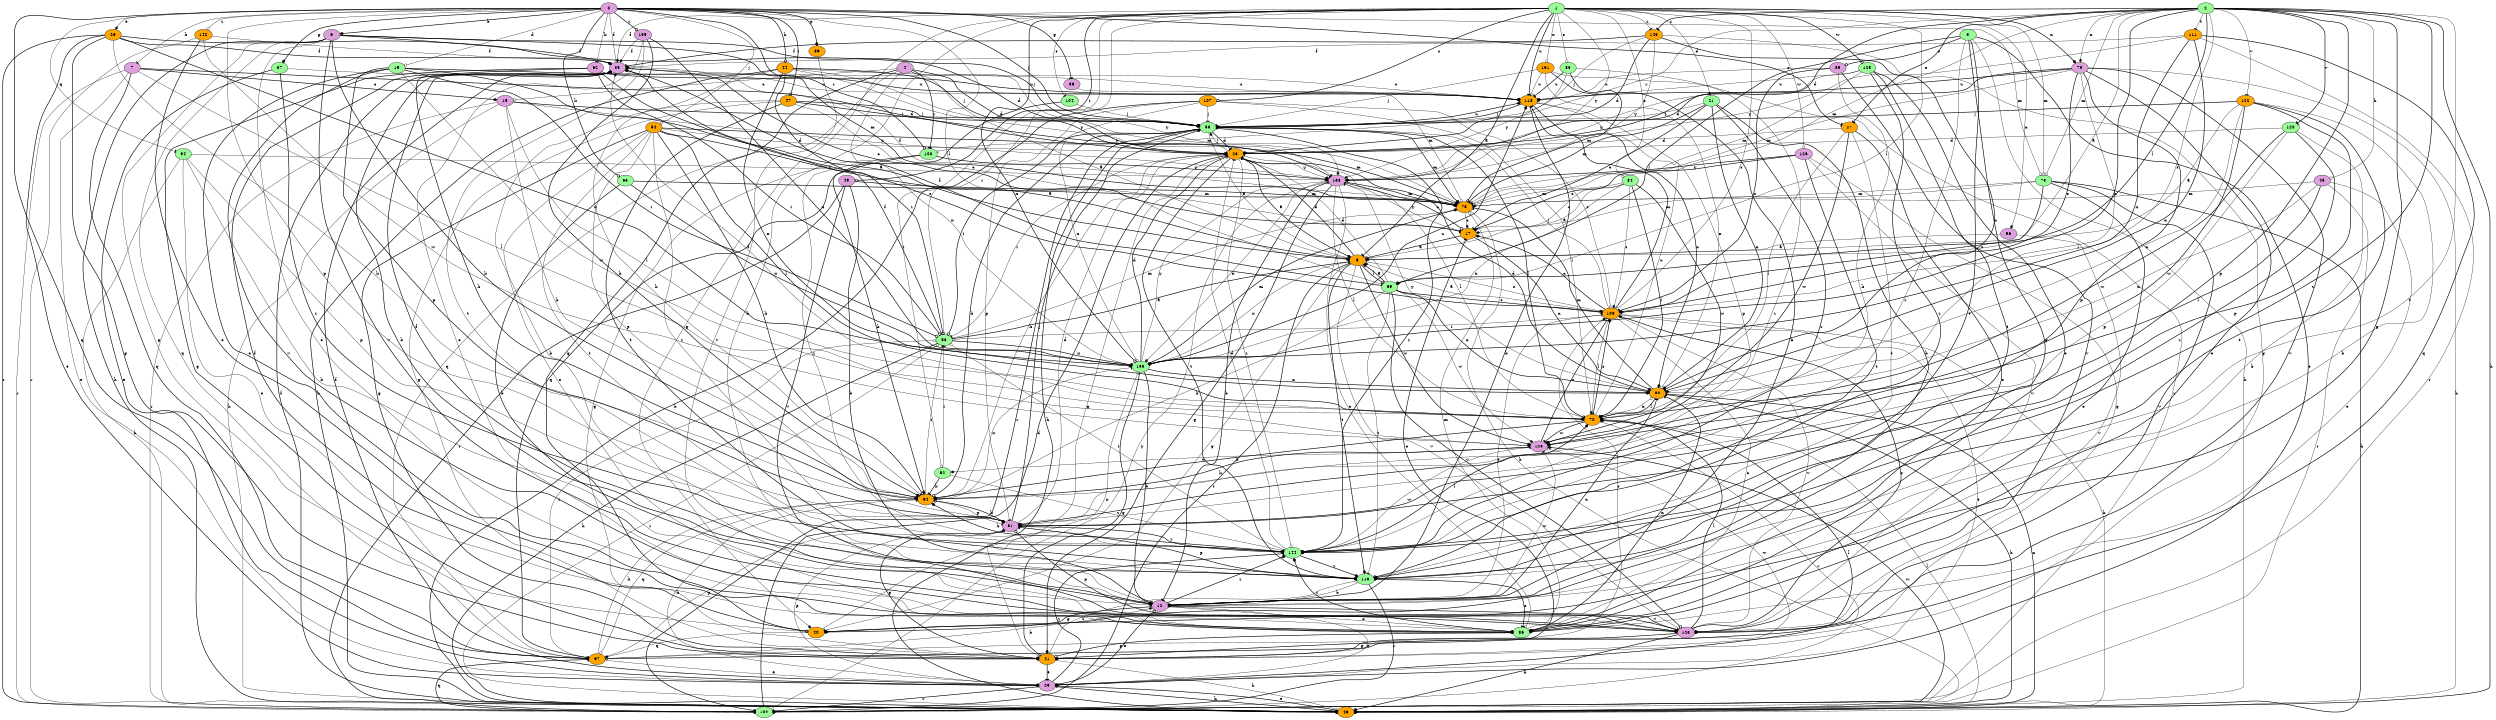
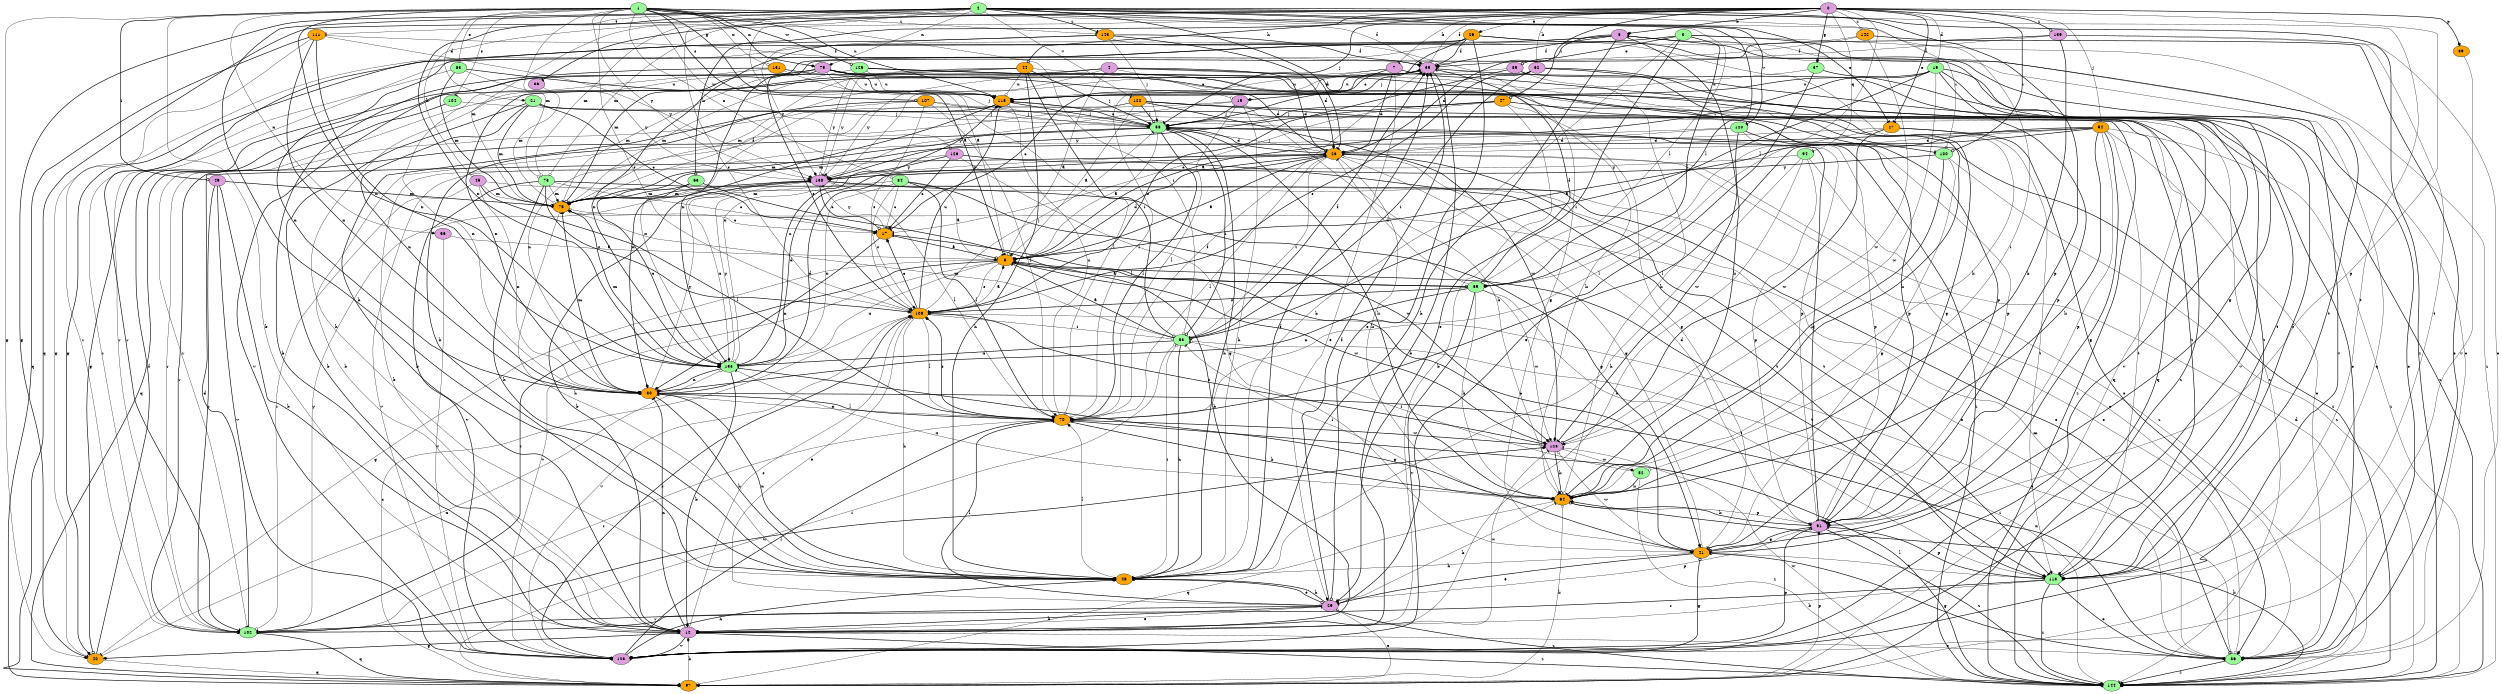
(1947, 449) -> none
(1327, 565) -> (2042, 654)
(836, 576) -> (1946, 619)
